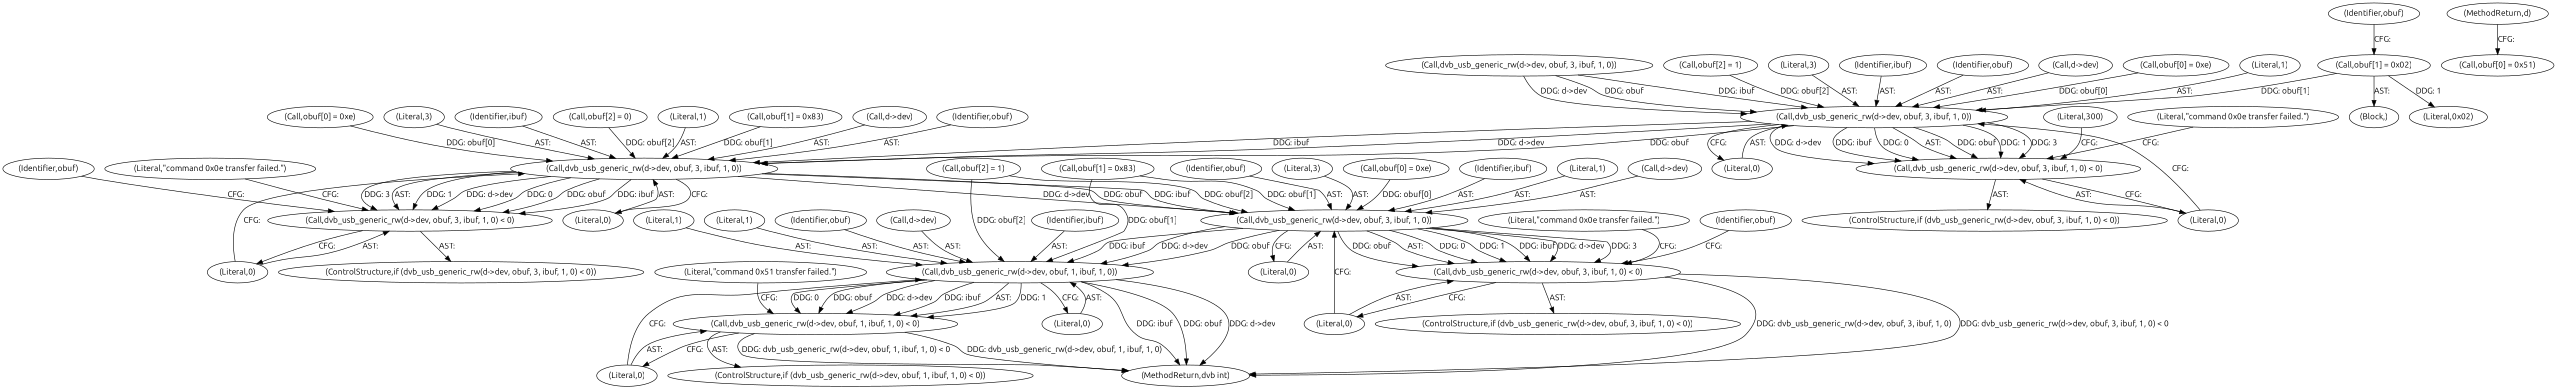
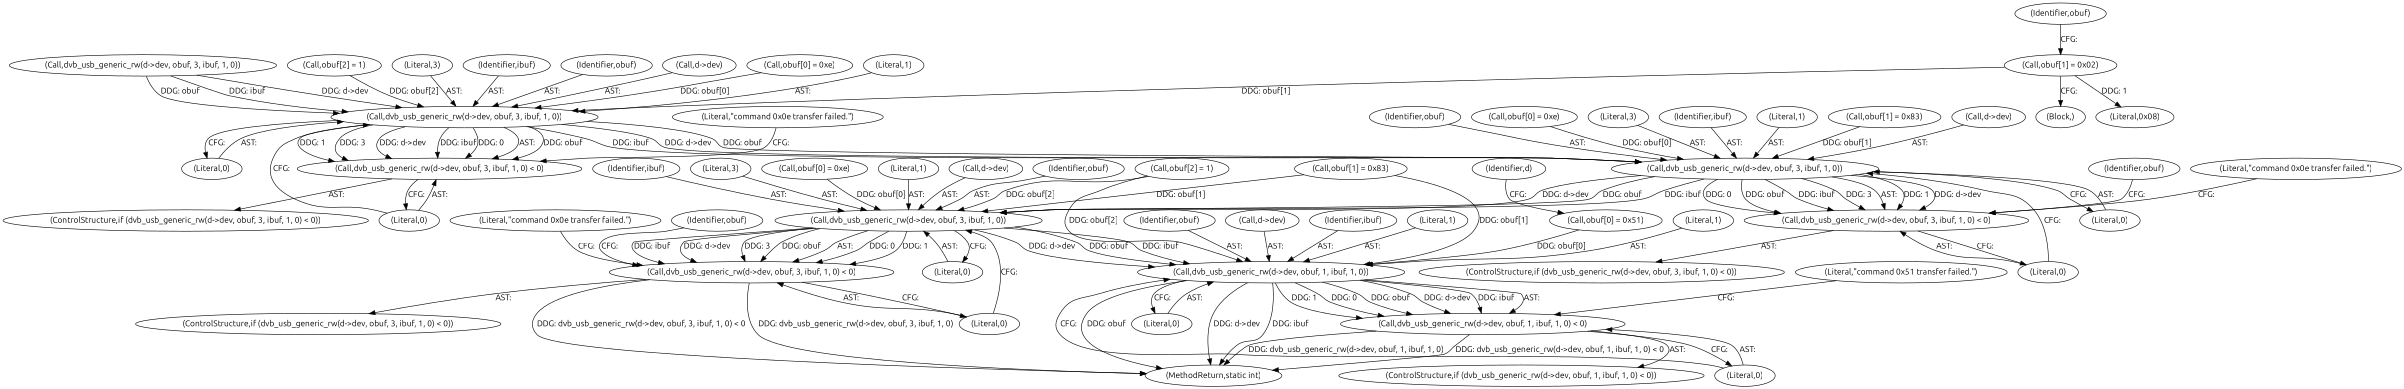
(2498, 14) -> (1509, 169)
(2383, 91) -> (2070, 91)
(600, 117) -> none
(2080, 117) -> none
(2448, 117) -> (2135, 117)
none -> (1476, 254)
(1186, 376) -> (1213, 376)
